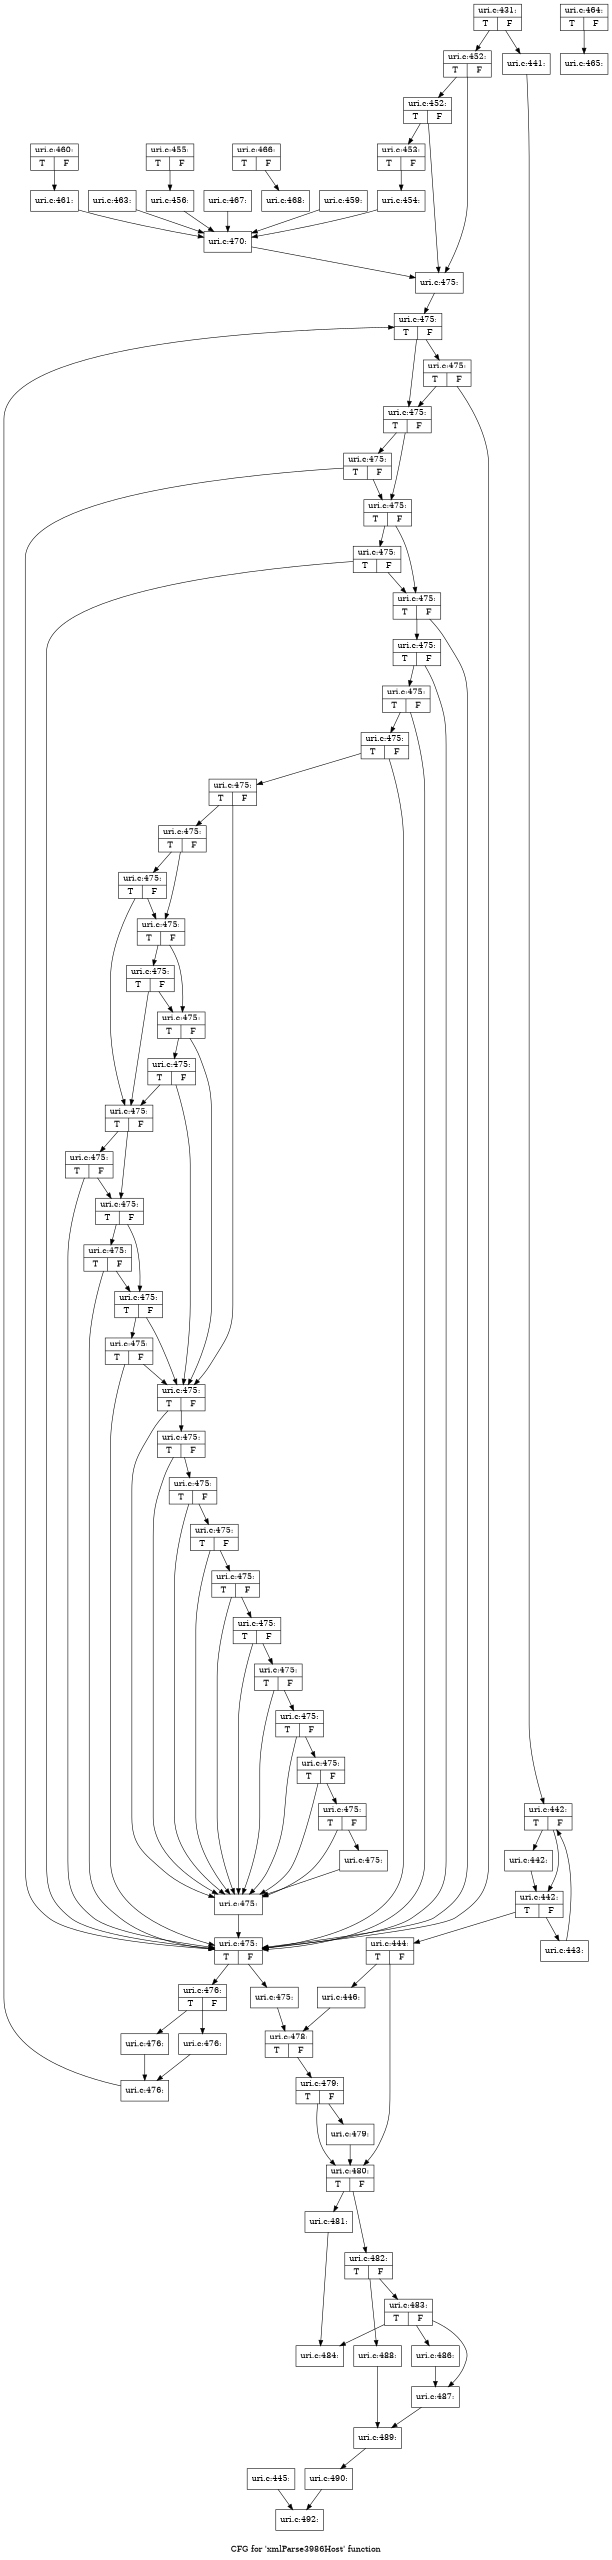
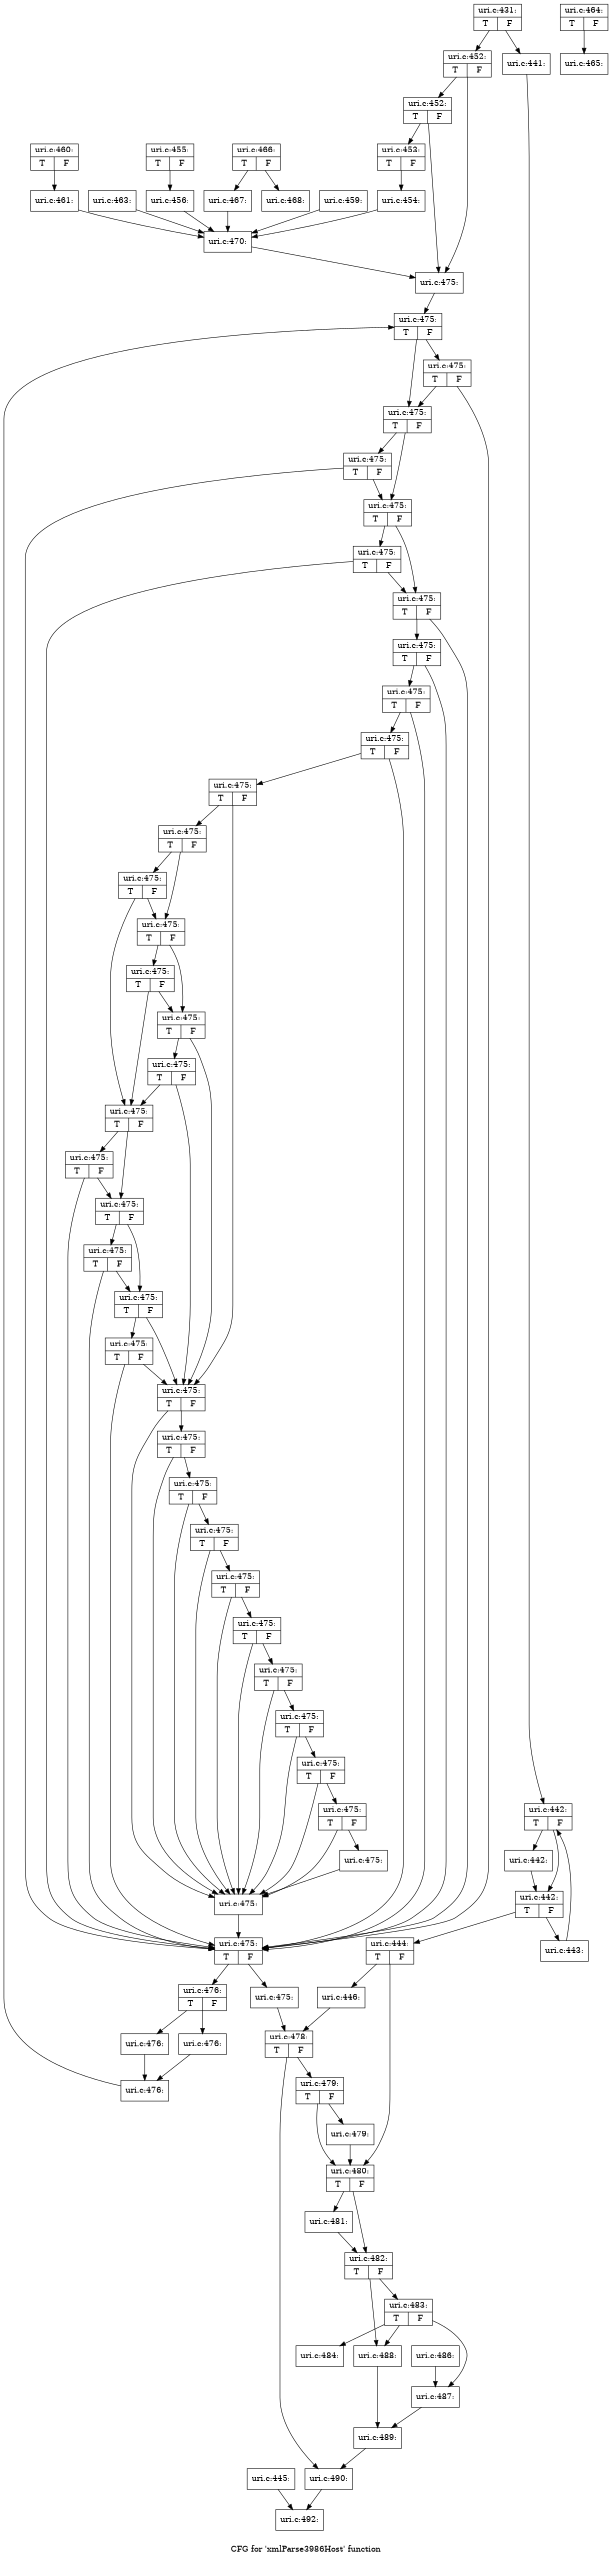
none -> (243, 178)
none -> (280, 2266)
(325, 2286) -> (346, 2240)
(421, 2333) -> (394, 2333)
